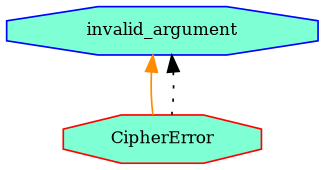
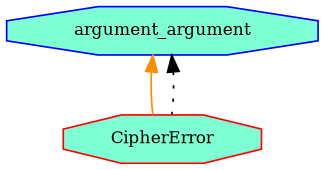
(162, 31) -> (162, 31)
